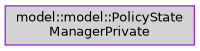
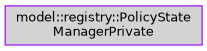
(100, 25) -> (104, 25)
